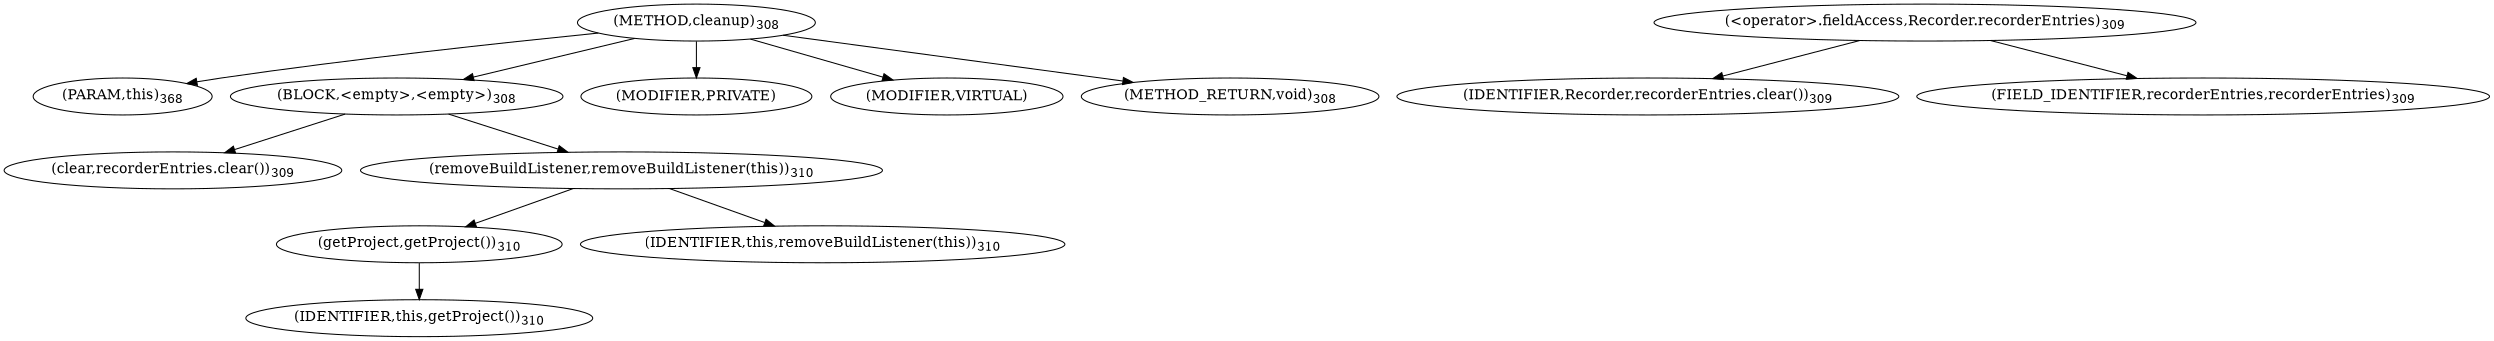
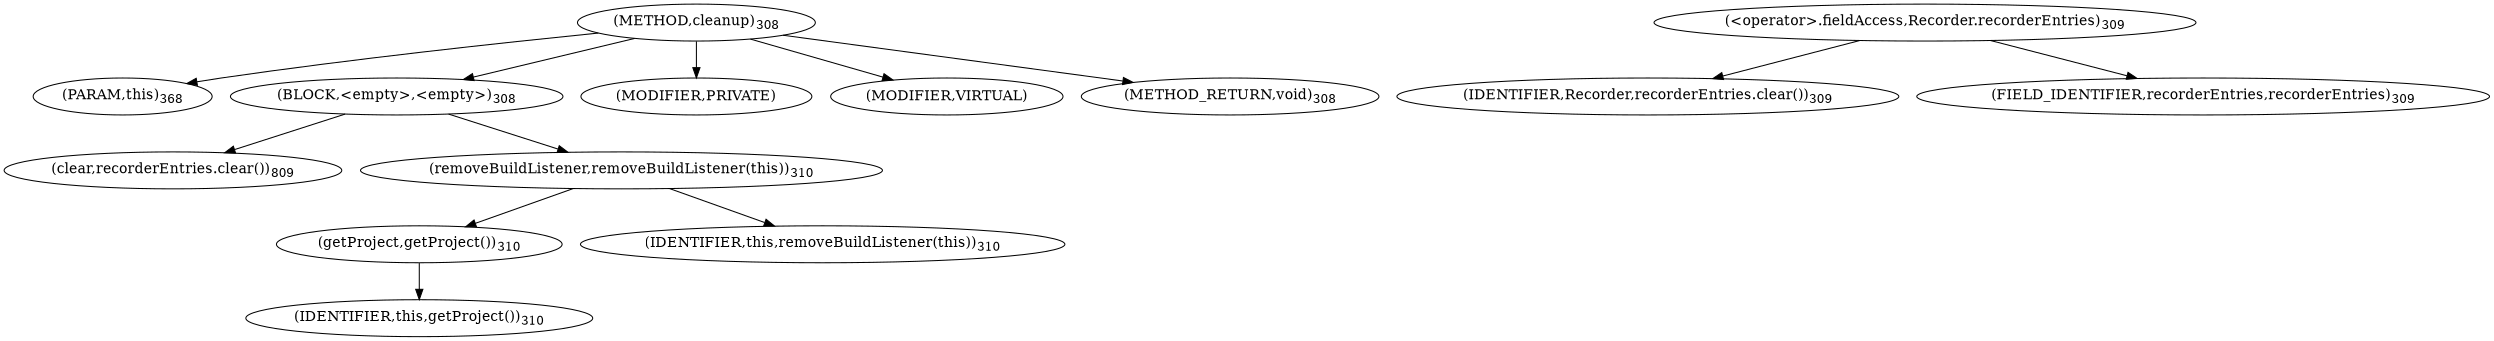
(283, 169) -> (283, 169)
